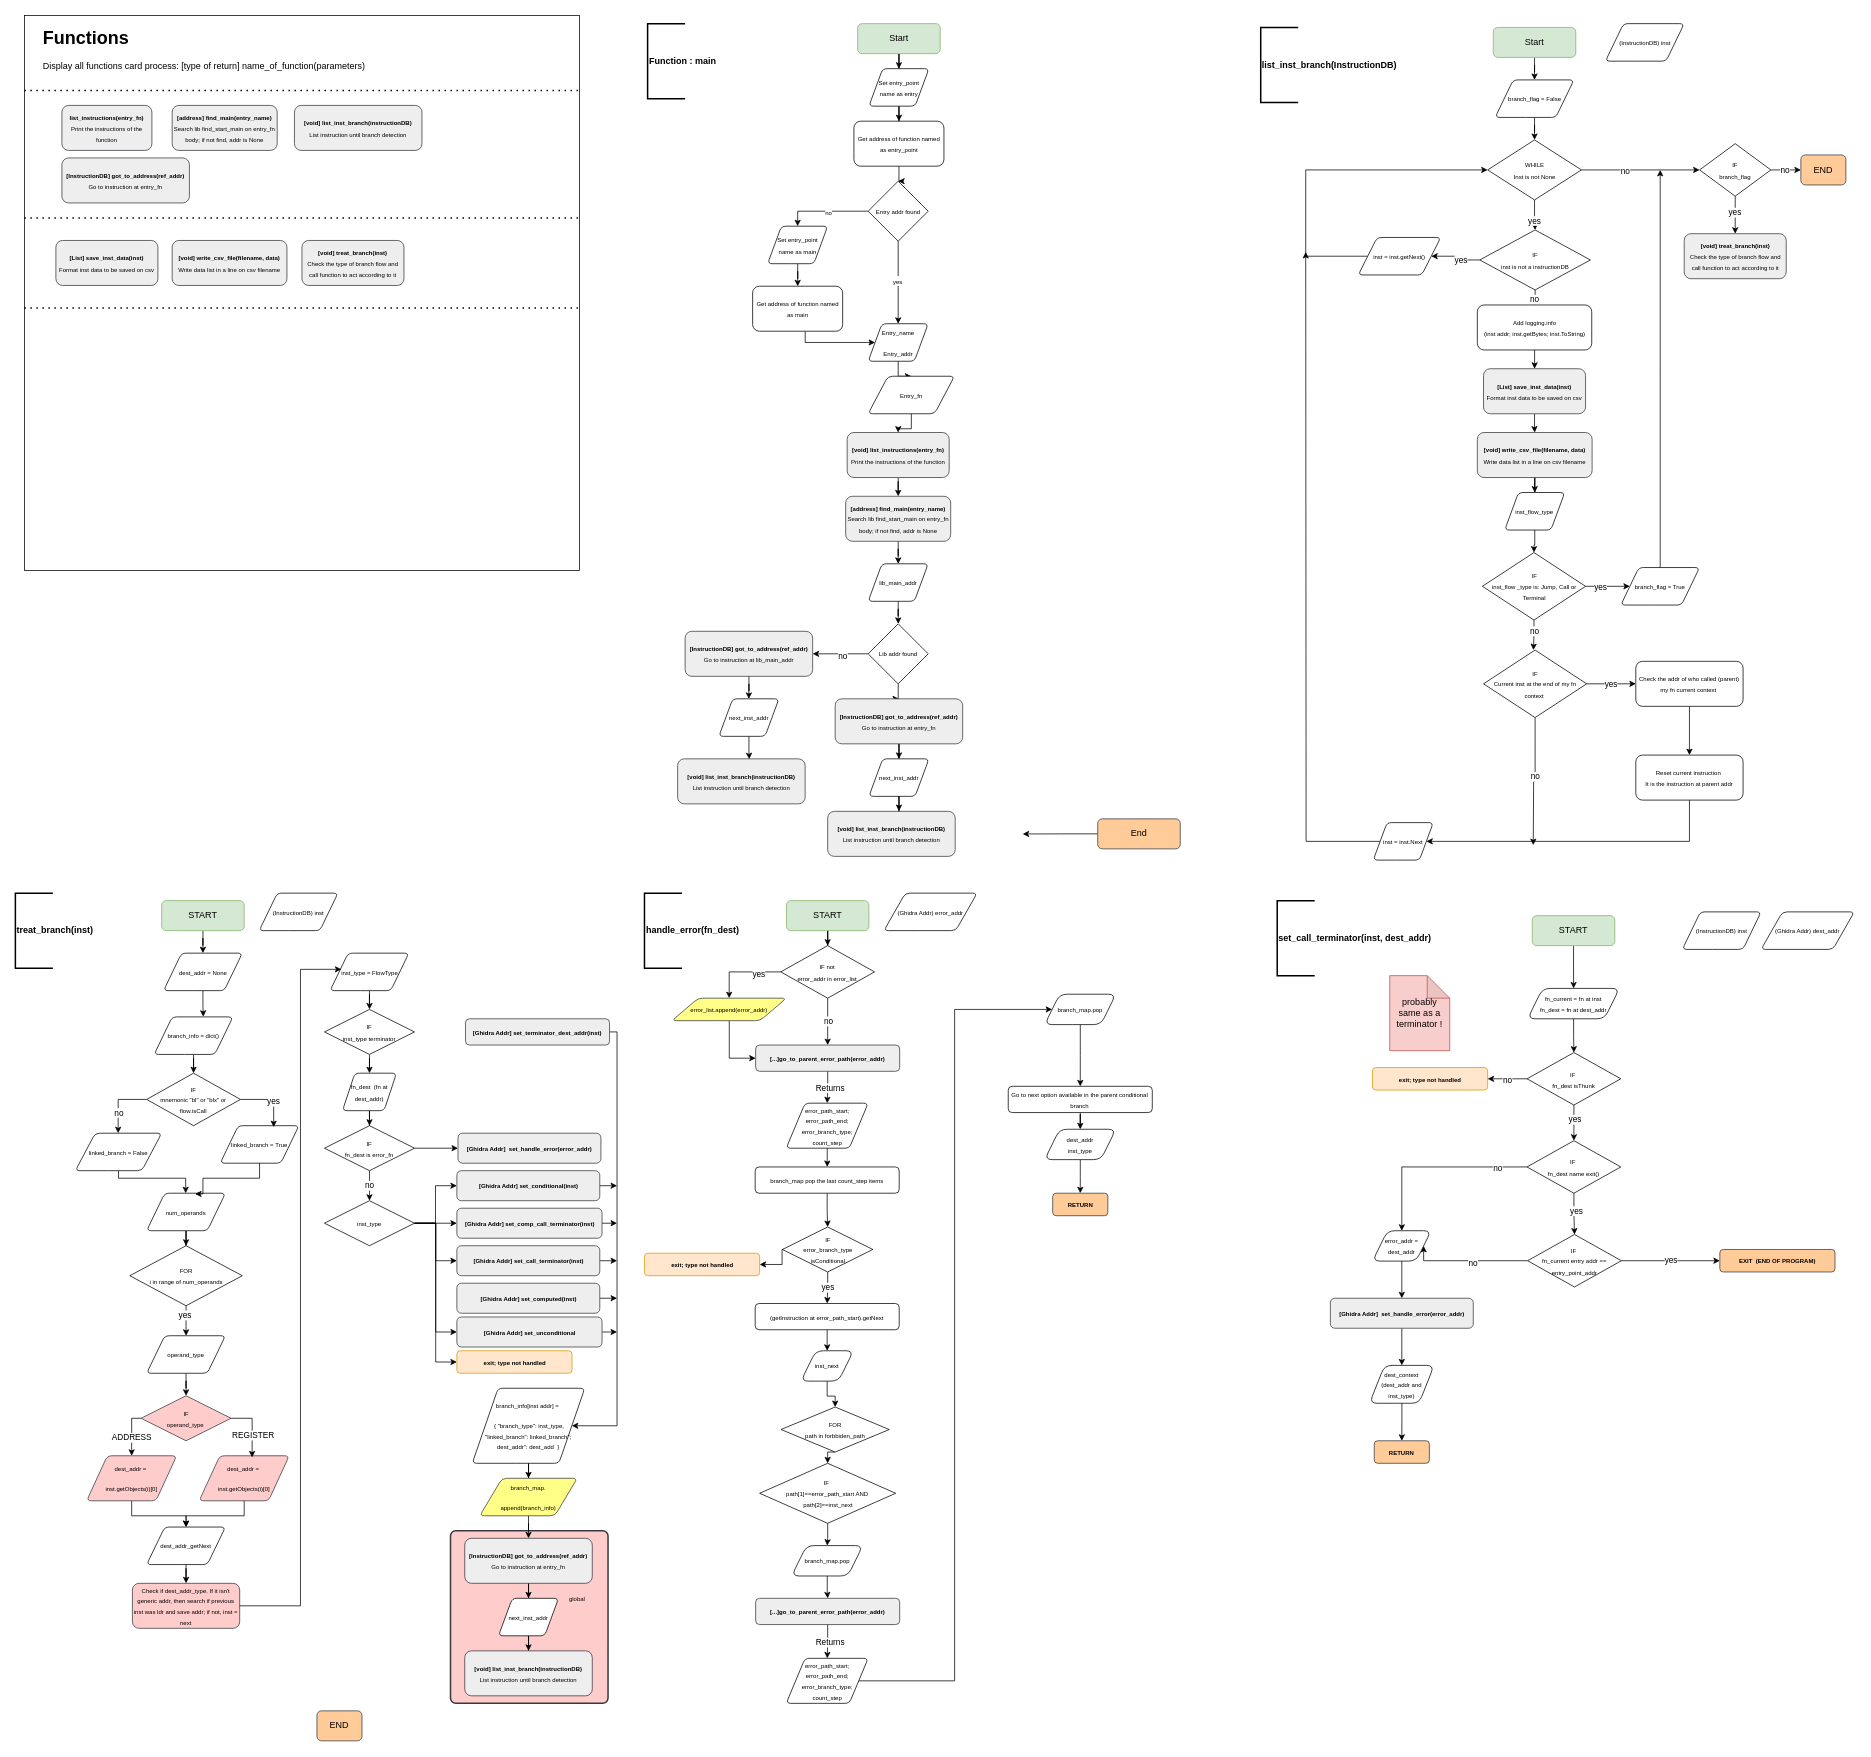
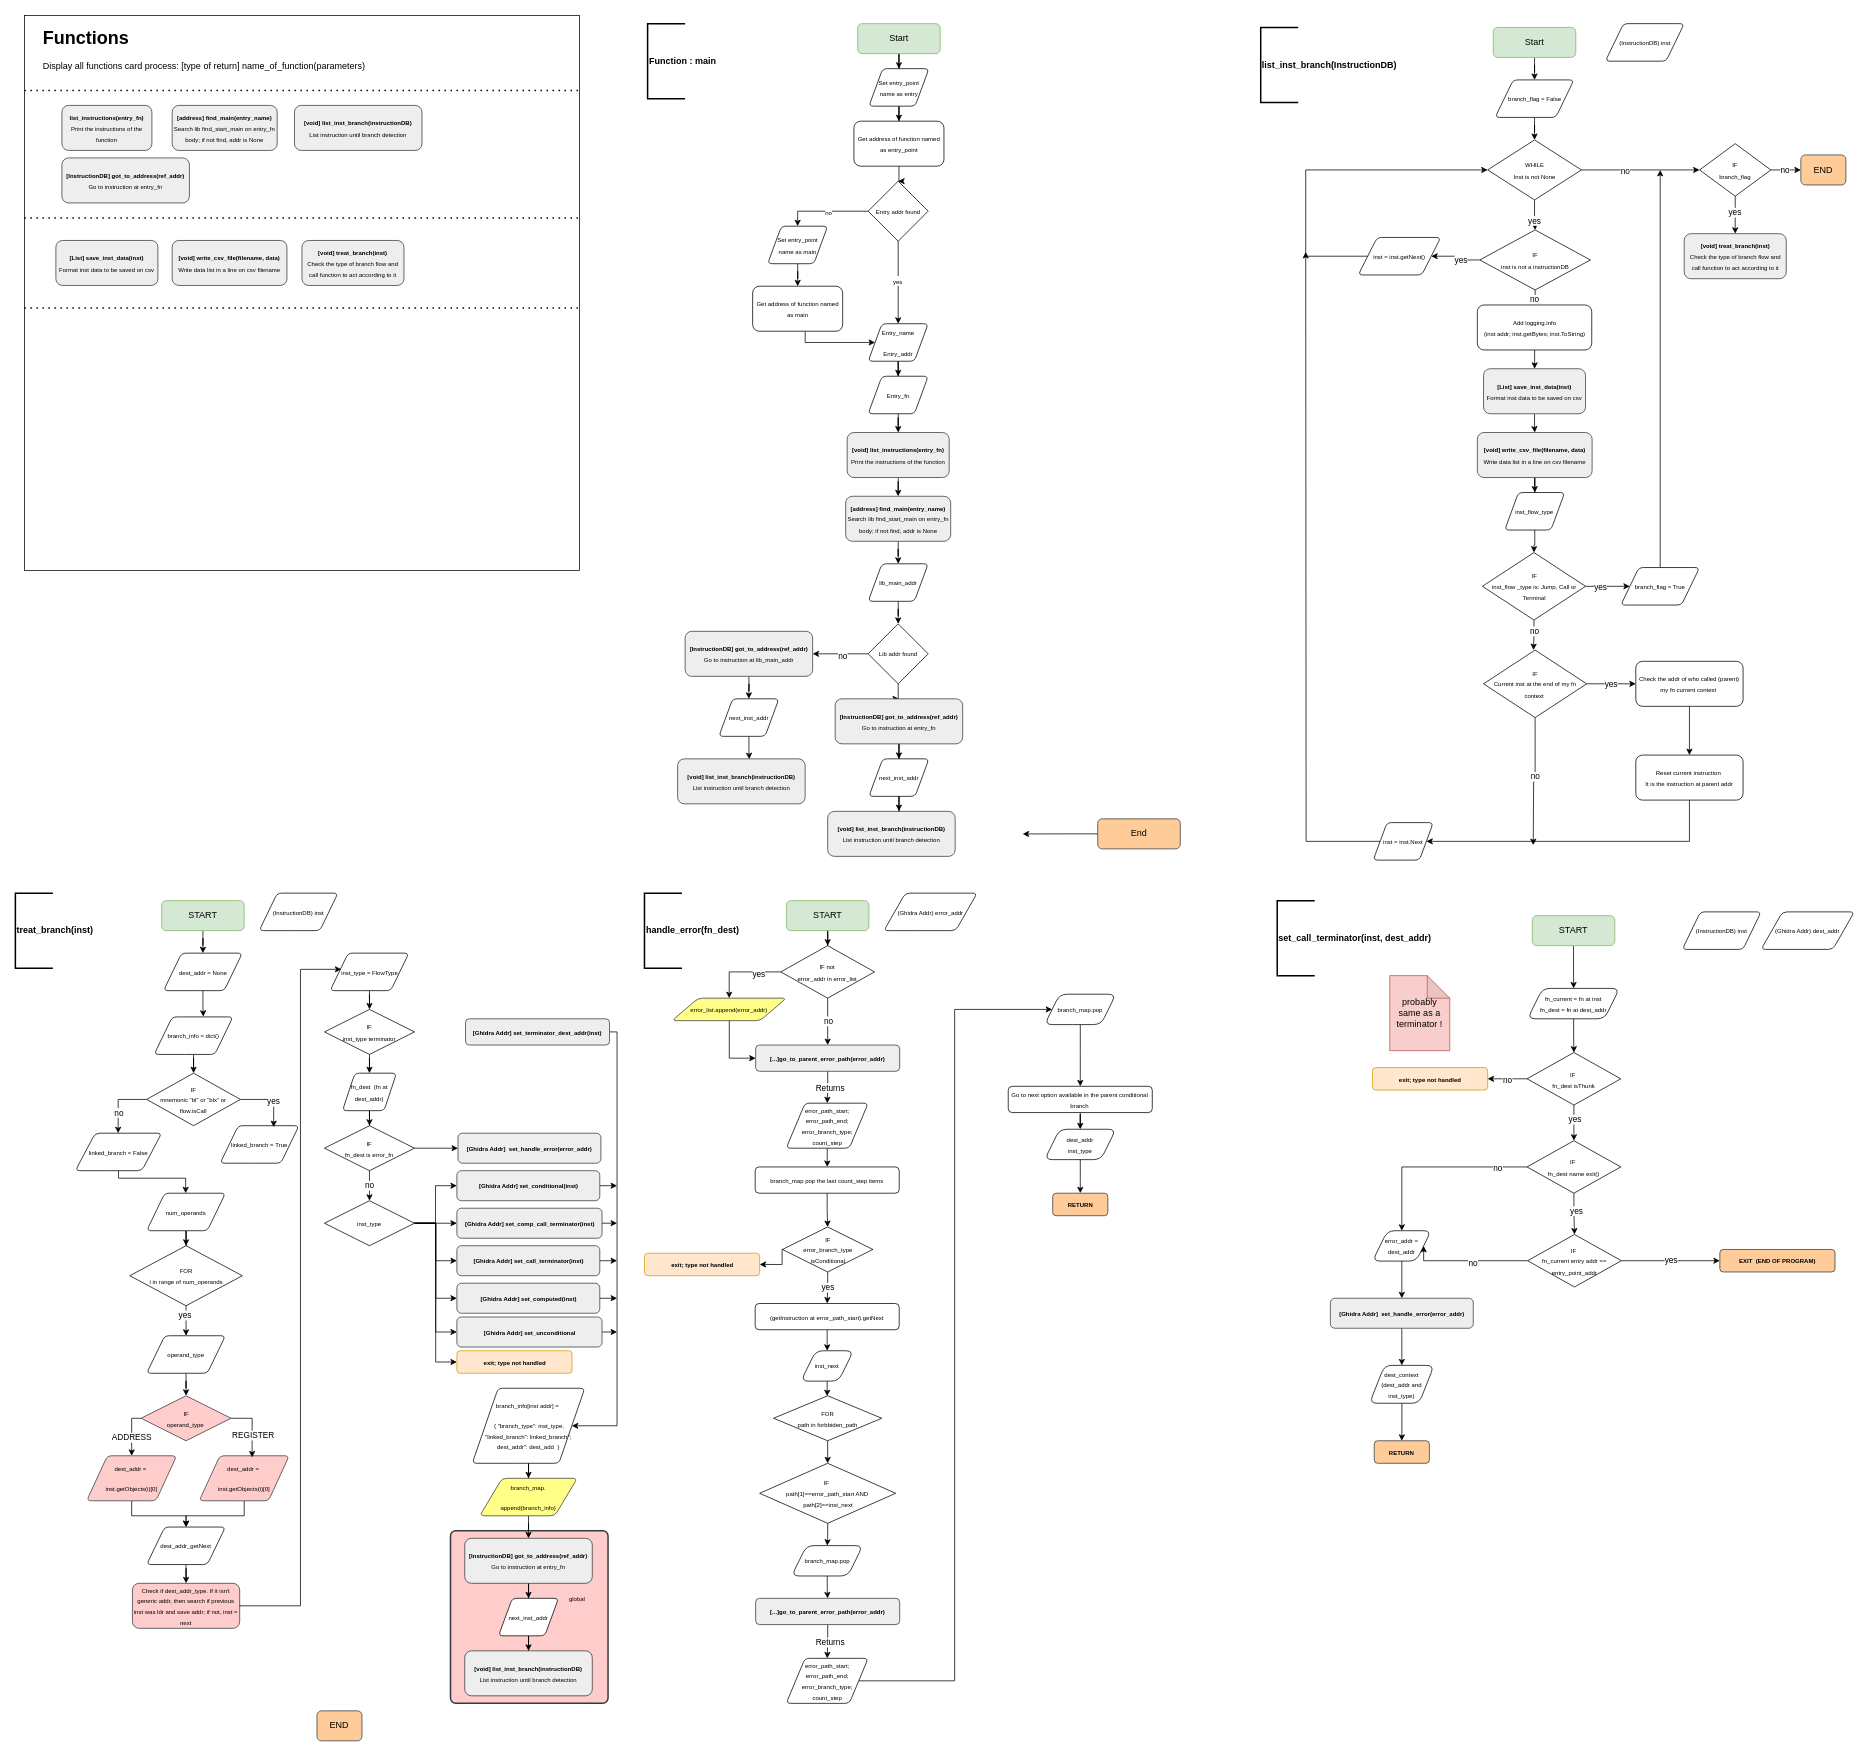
(911, 395) -> (898, 395)
(238, 1178) -> none
none -> (444, 1298)
(835, 1429) -> (827, 1418)
